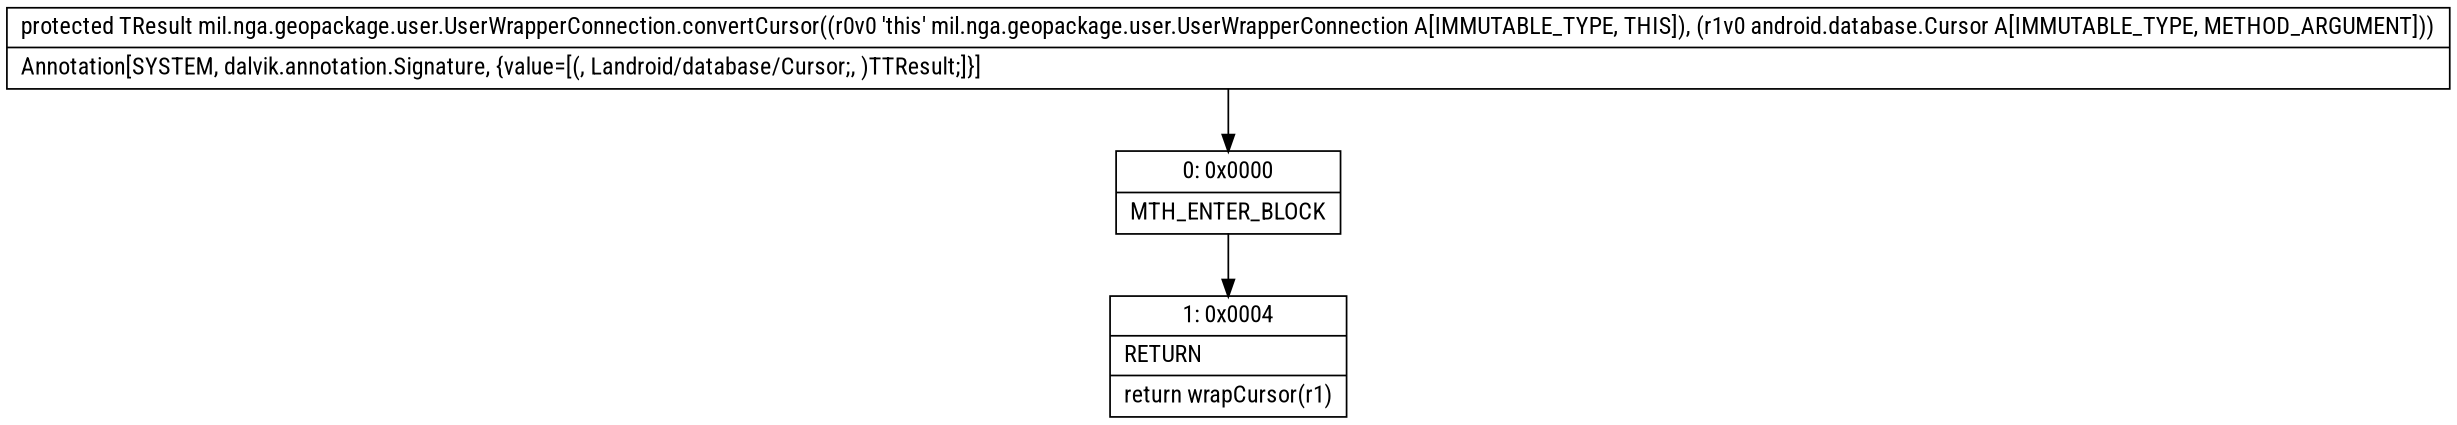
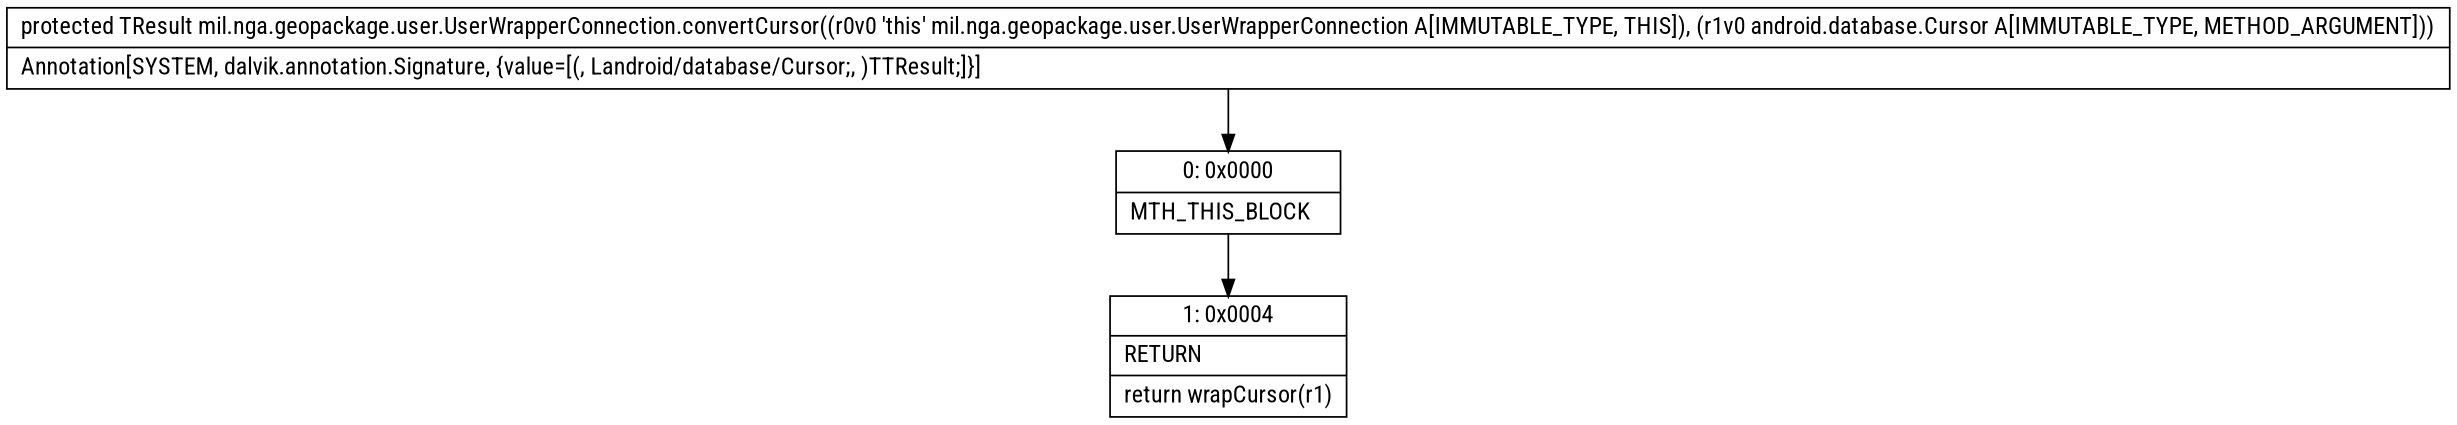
(1228, 212) -> (1221, 212)
